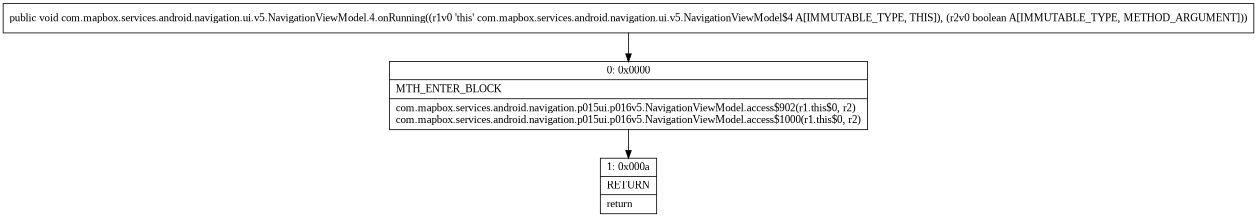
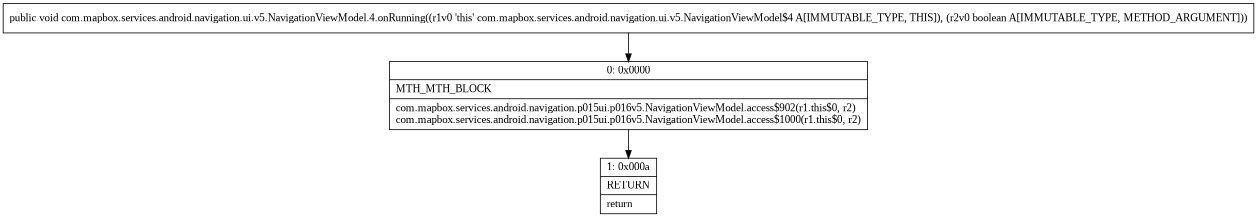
(449, 89) -> (444, 89)
